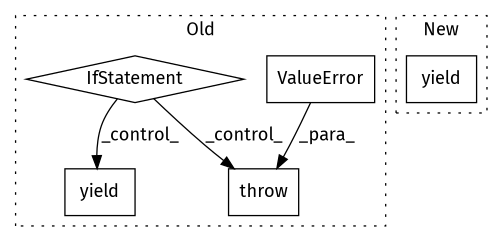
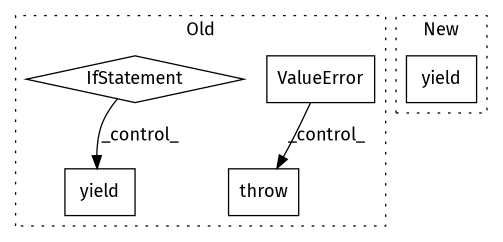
(188, 130) -> none
(327, 136) -> (327, 136)
